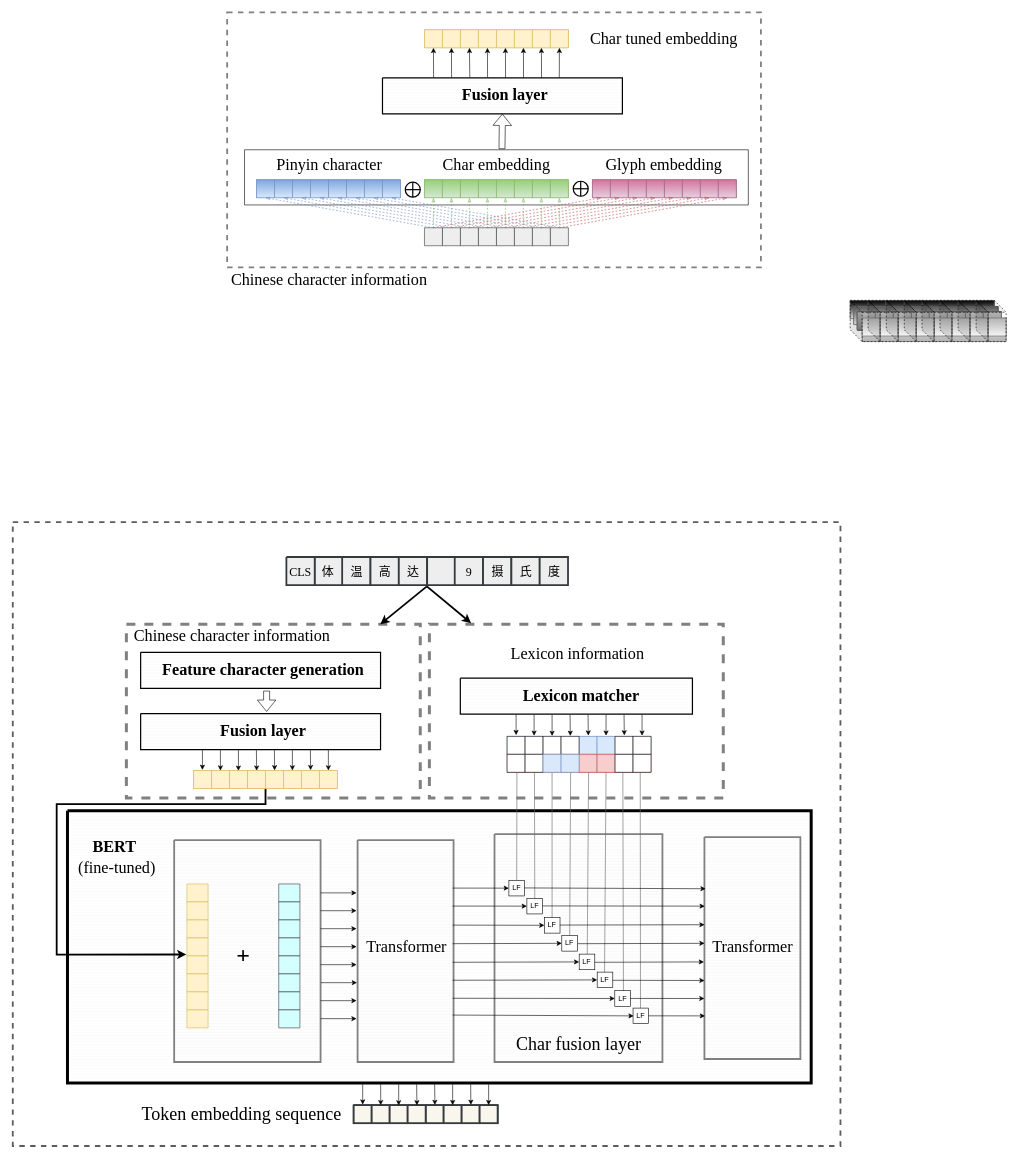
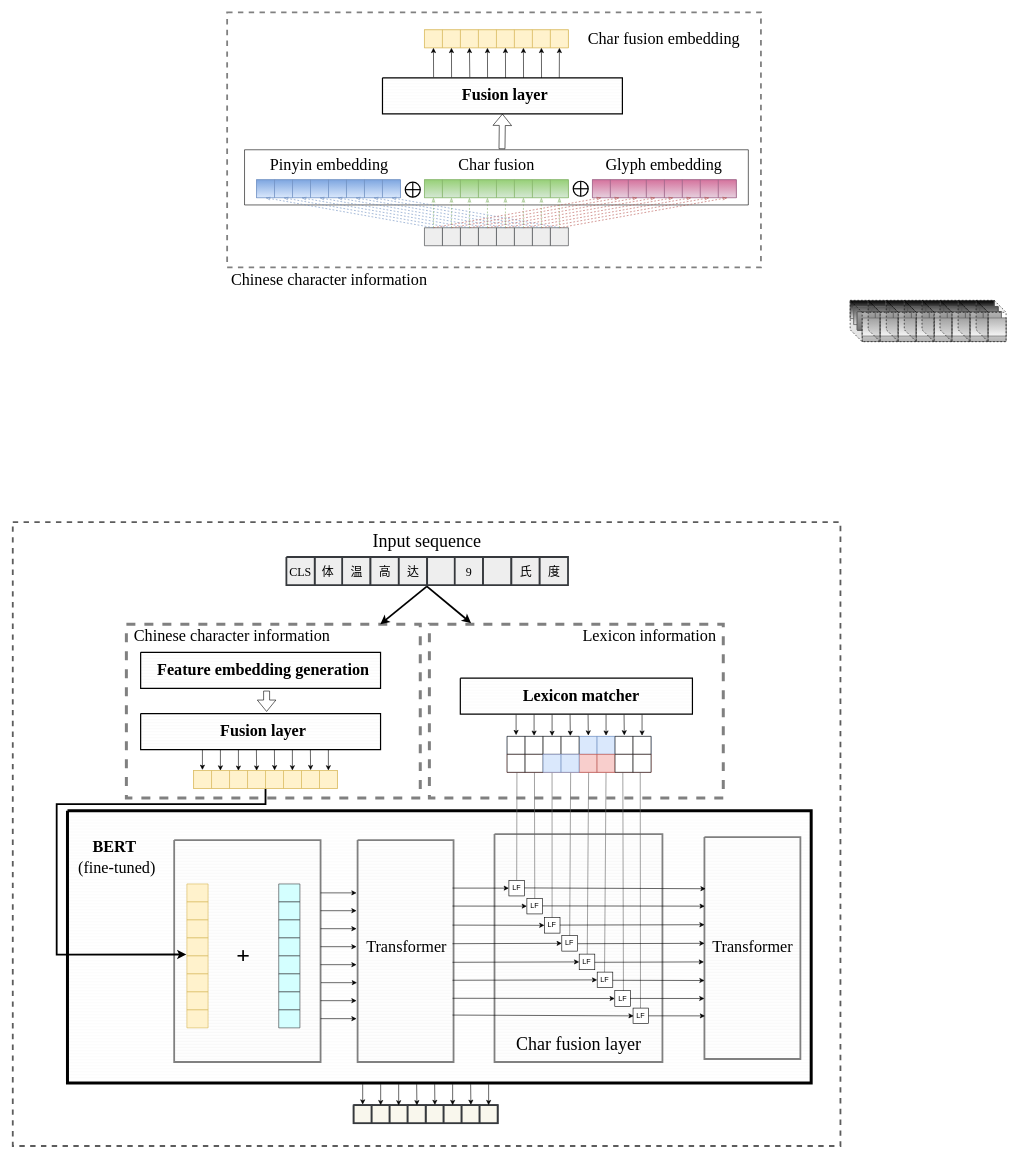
(664, 39) -> (664, 39)
(329, 165) -> (329, 165)
(497, 165) -> (497, 165)
none -> (427, 540)
(497, 571) -> none
(578, 654) -> (650, 636)
(263, 670) -> (263, 670)
(242, 1115) -> none
